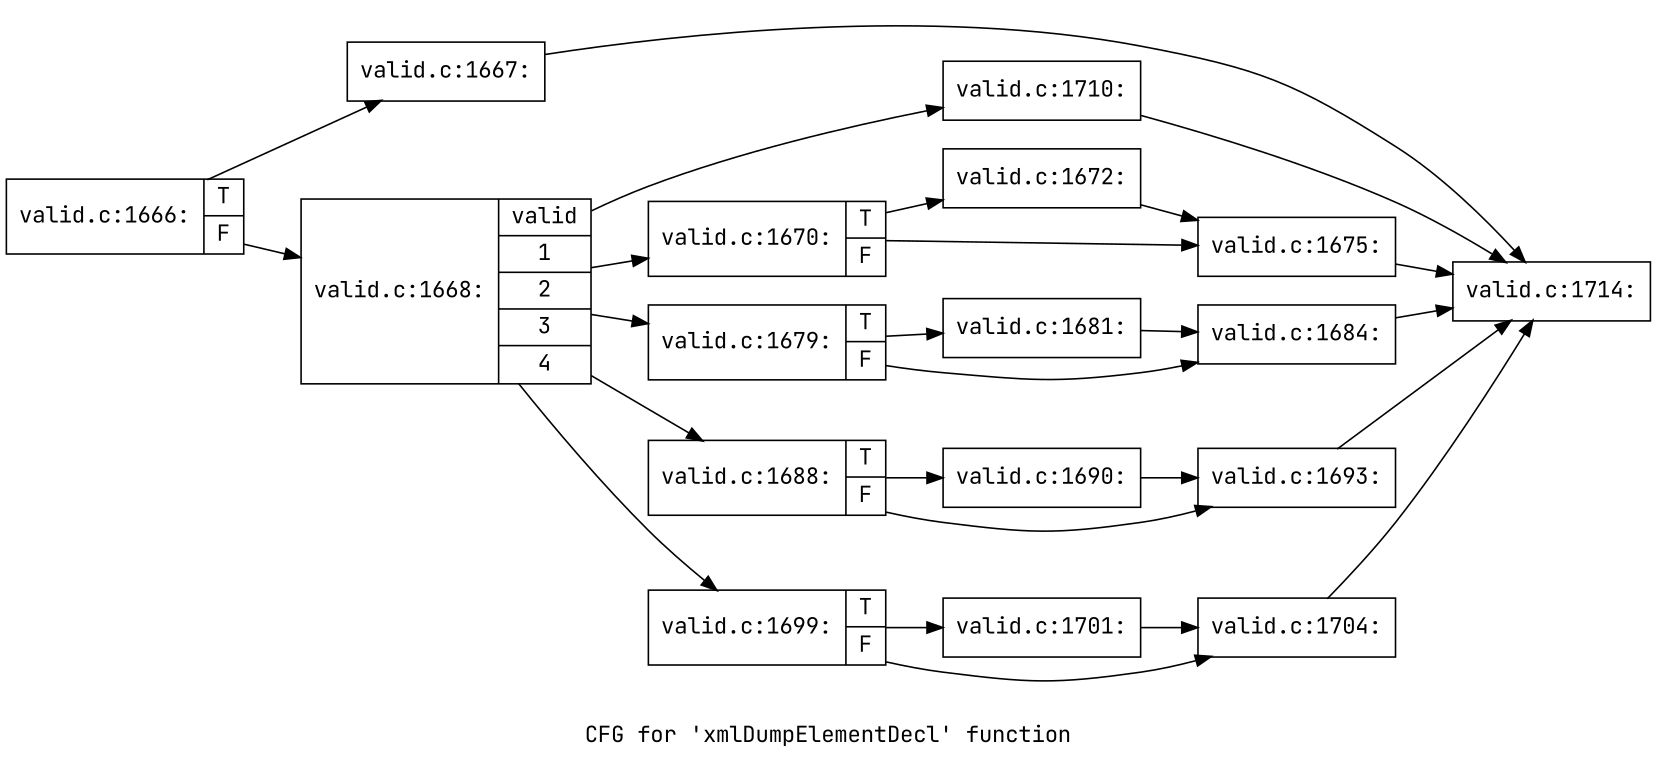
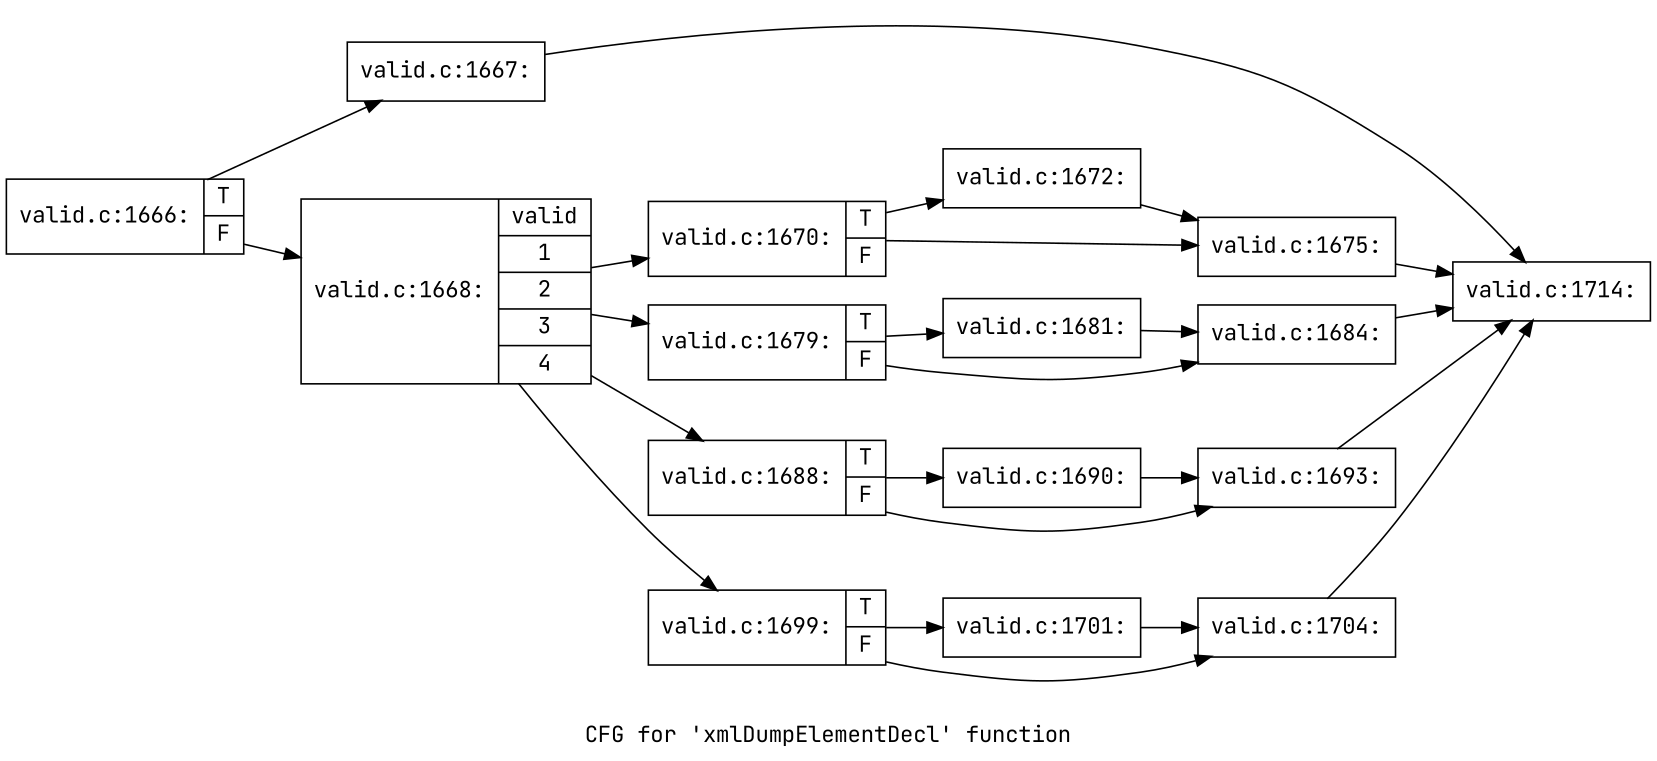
(1042, 91) -> none
